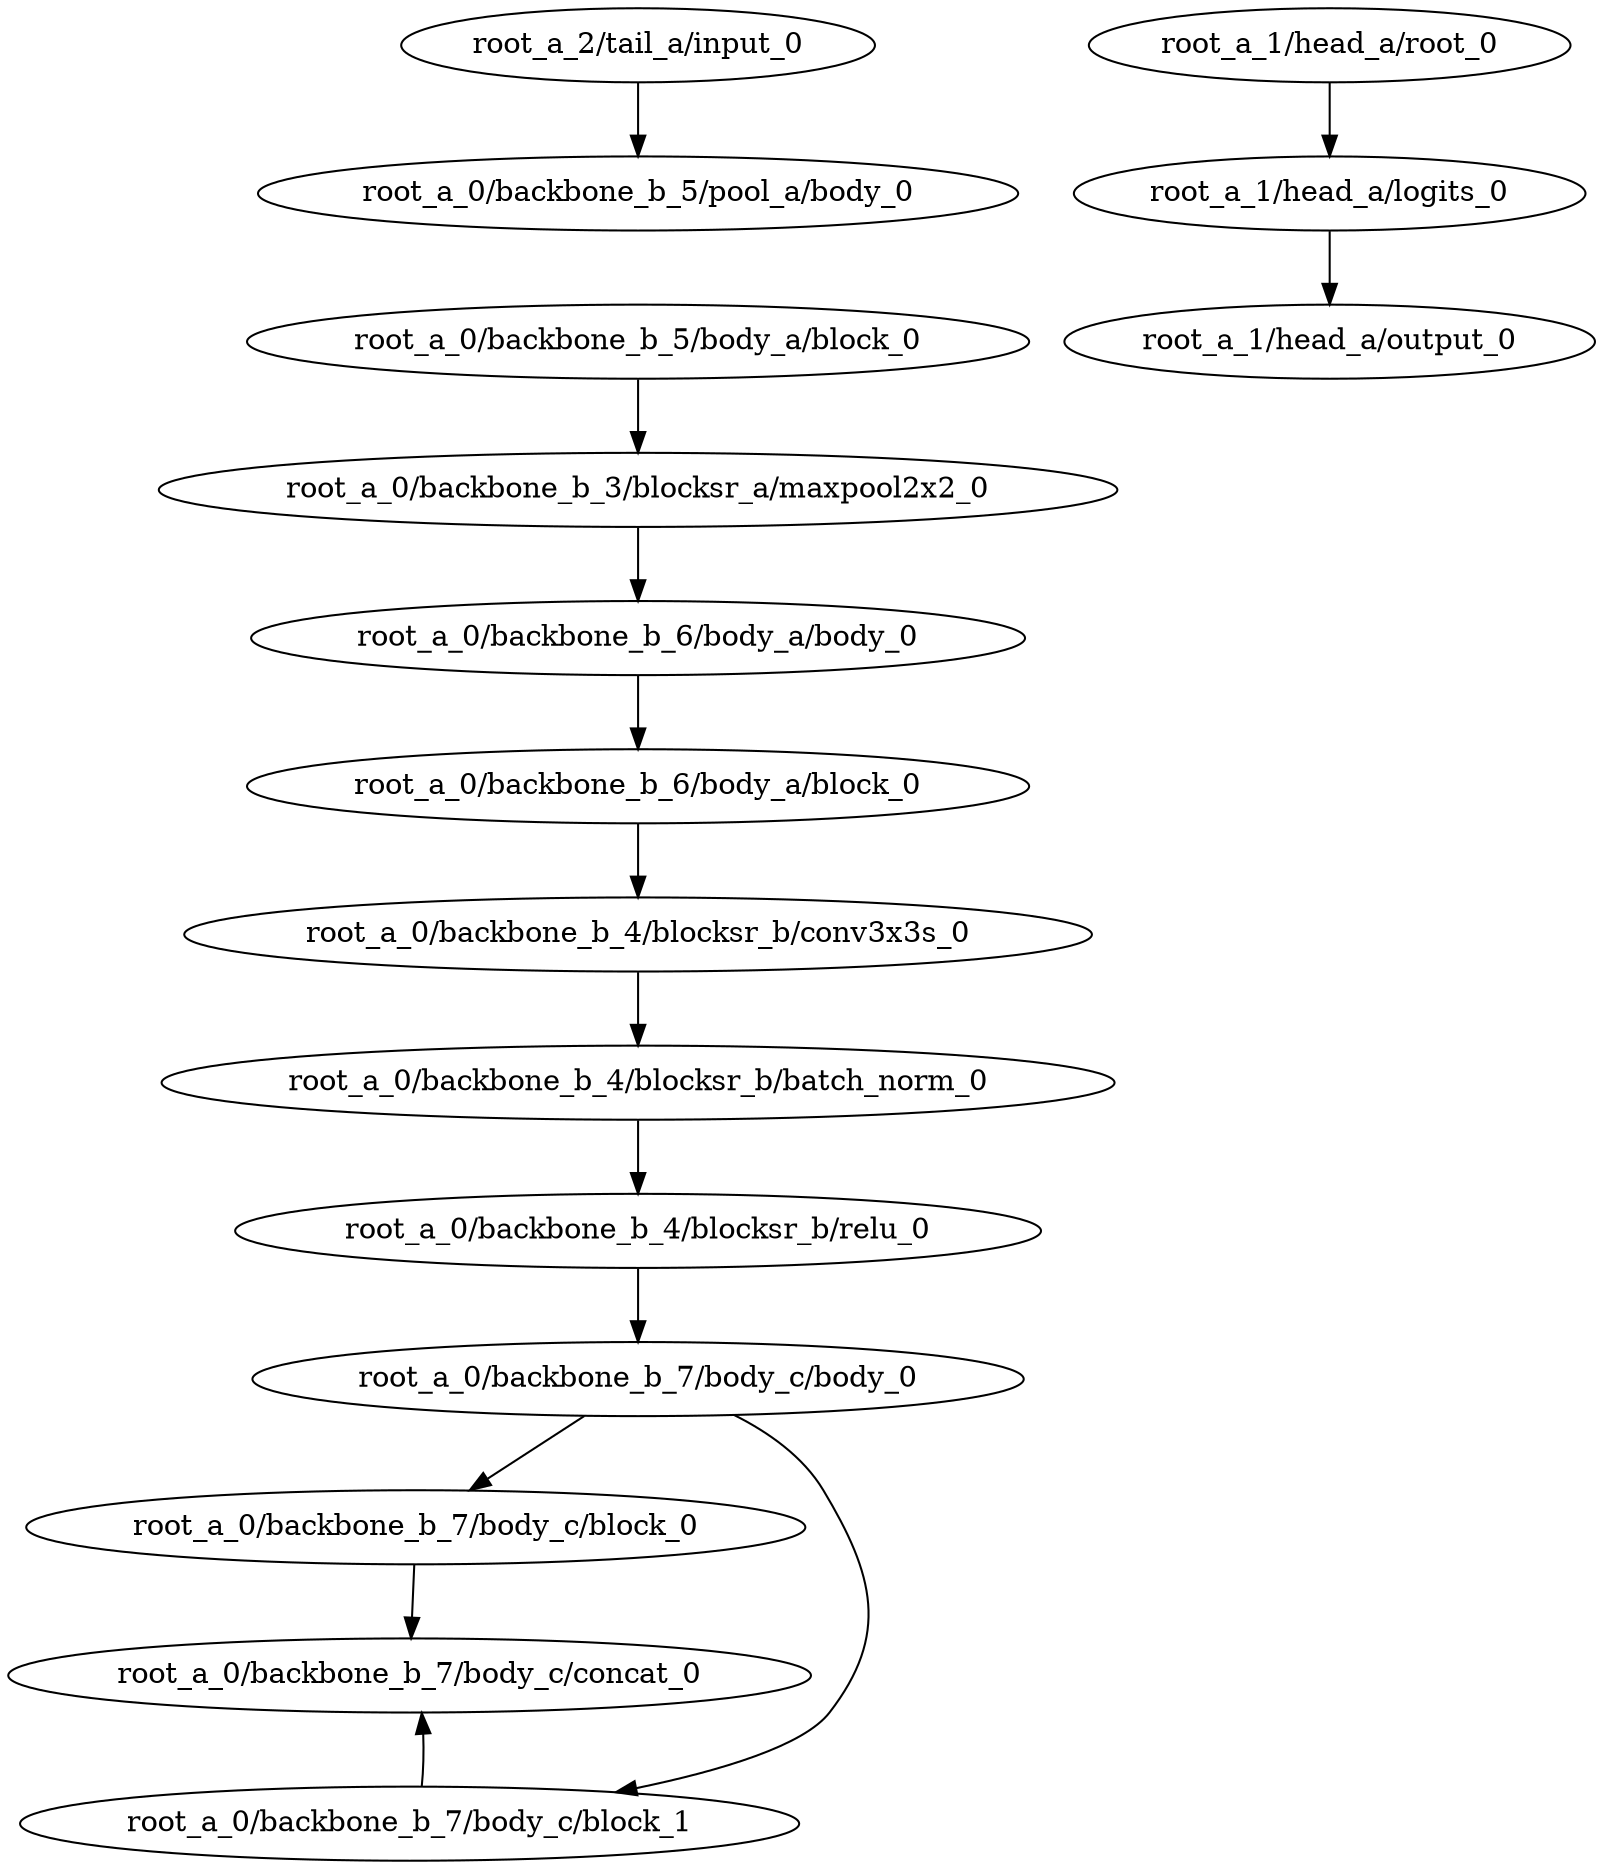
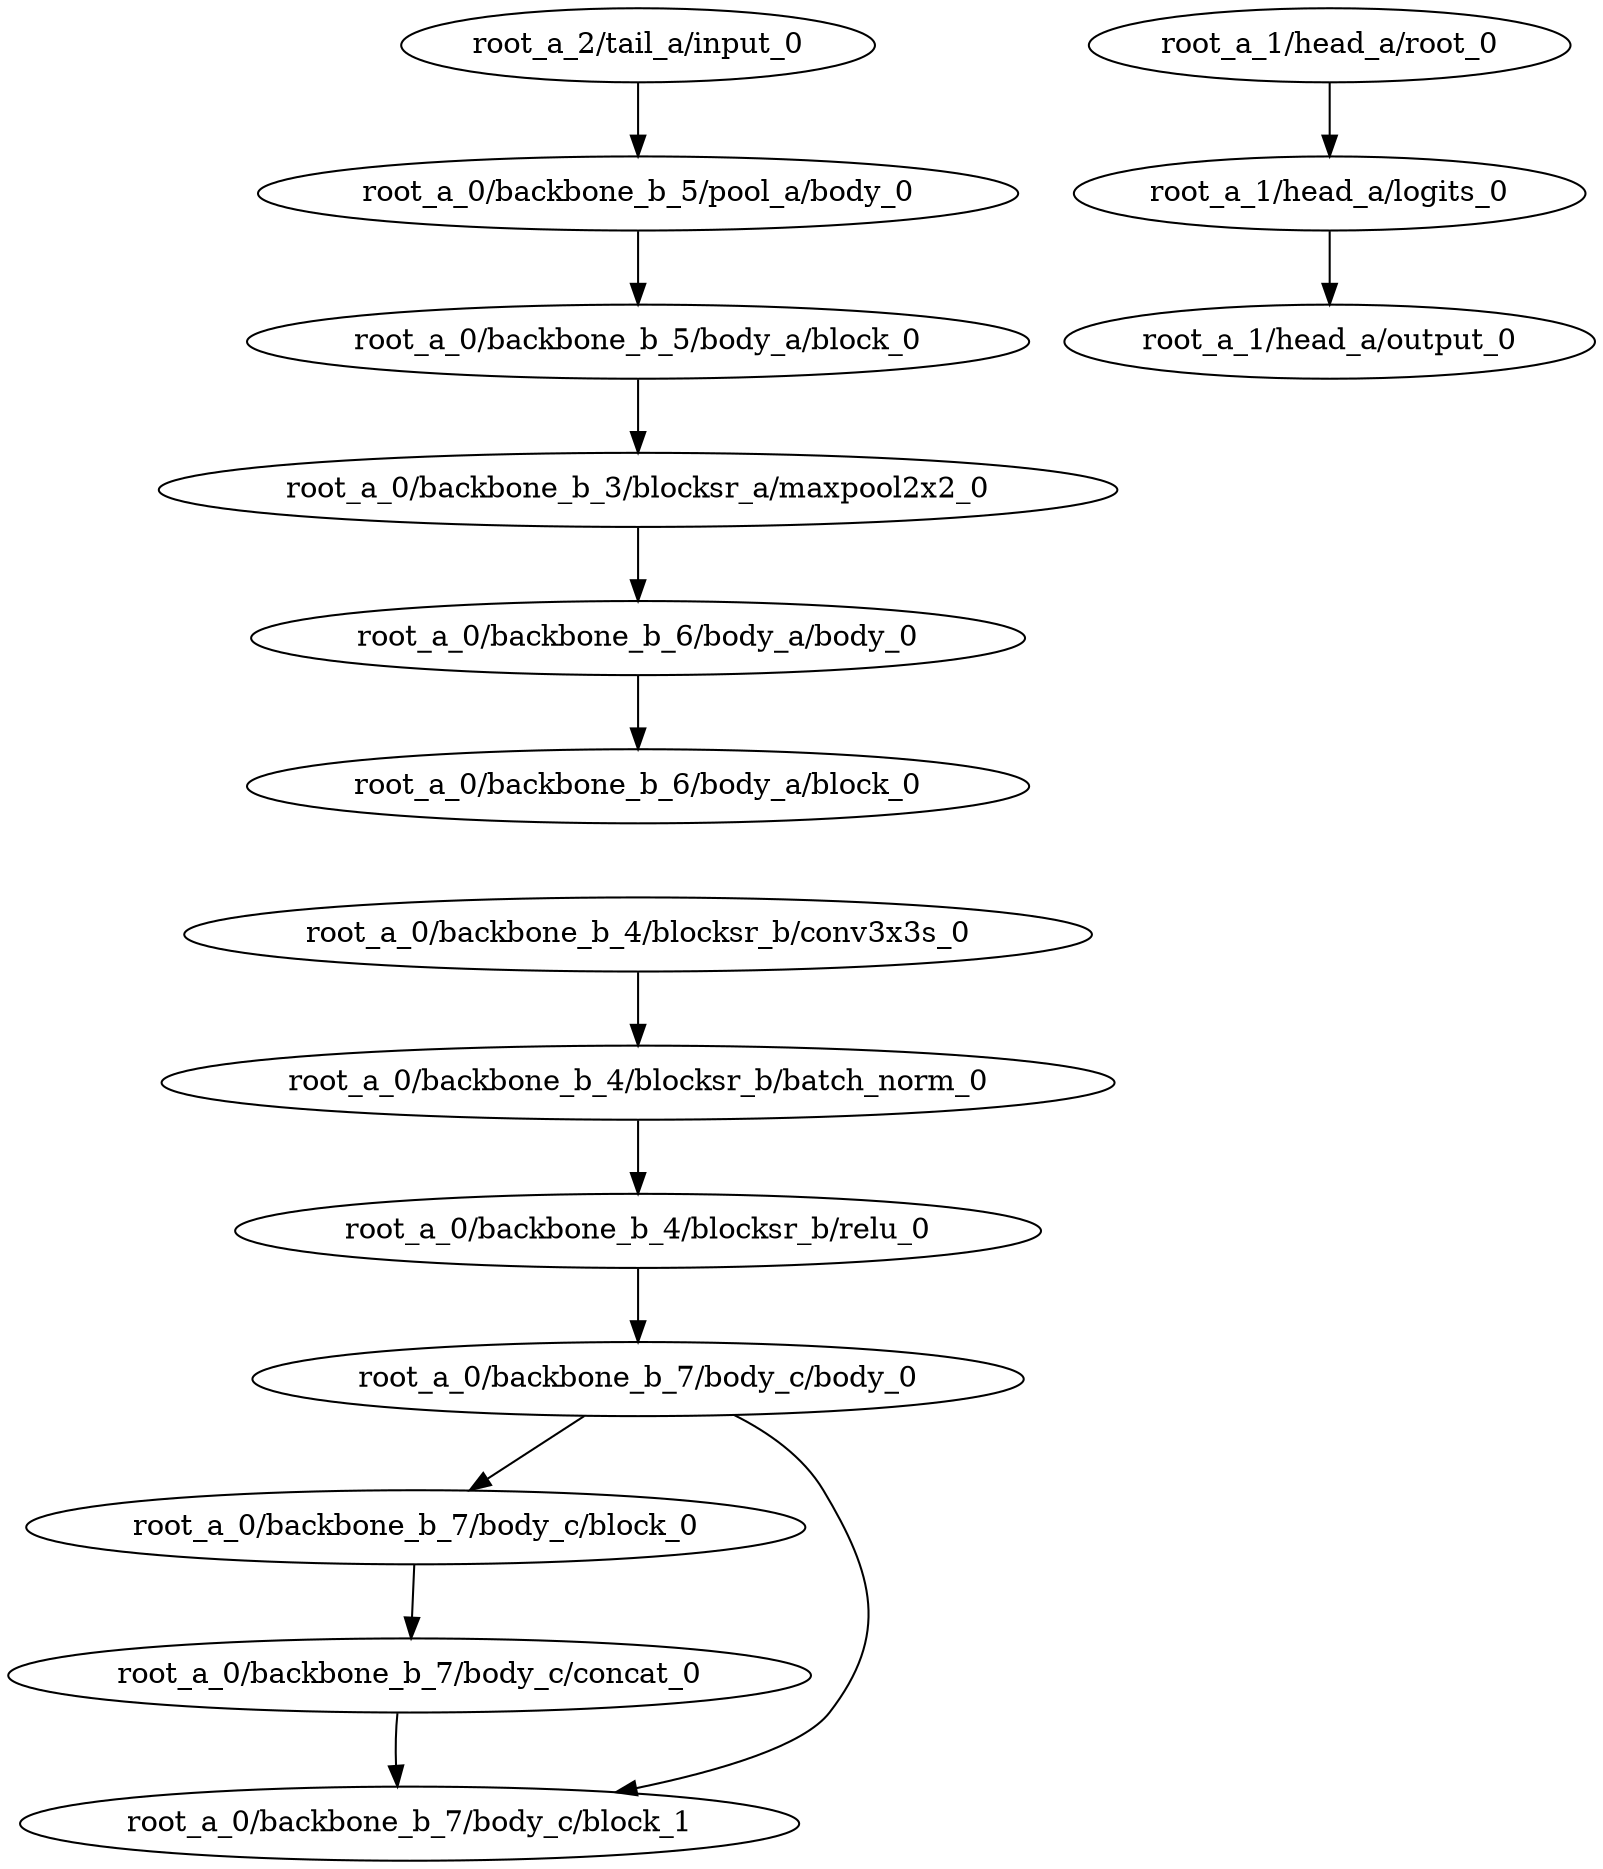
none -> (638, 257)
(638, 850) -> none
(423, 1760) -> (396, 1739)
